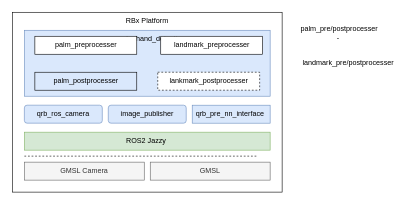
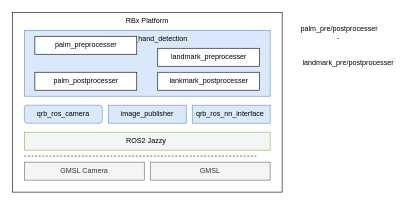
(147, 39) -> (147, 39)
(212, 45) -> (209, 57)
(86, 81) -> (86, 81)
(209, 81) -> (209, 81)
(147, 114) -> (147, 114)
(231, 114) -> (231, 114)
(147, 141) -> (147, 141)
